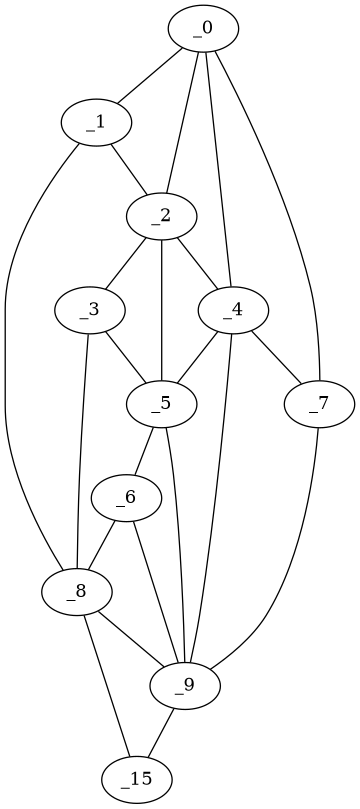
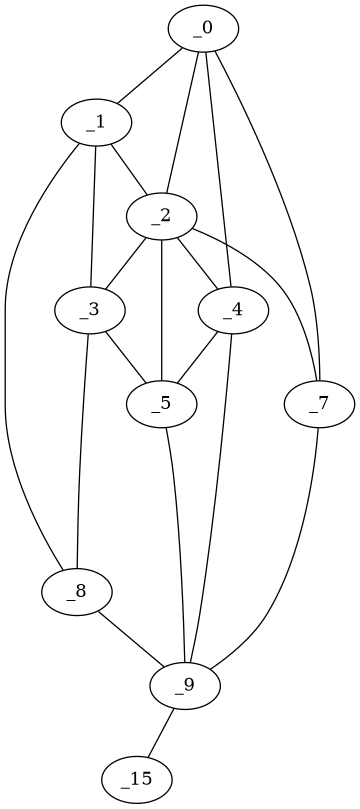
none -> (93, 216)
(277, 357) -> (279, 285)
(127, 498) -> none
(107, 686) -> none
